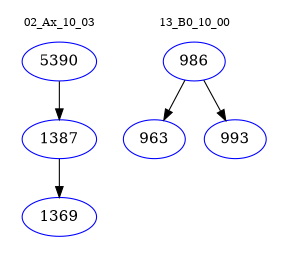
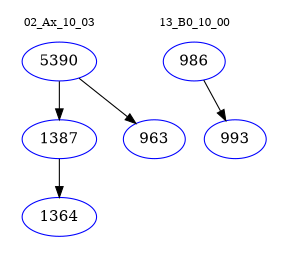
(177, 95) -> (98, 94)
(59, 217) -> (59, 217)
